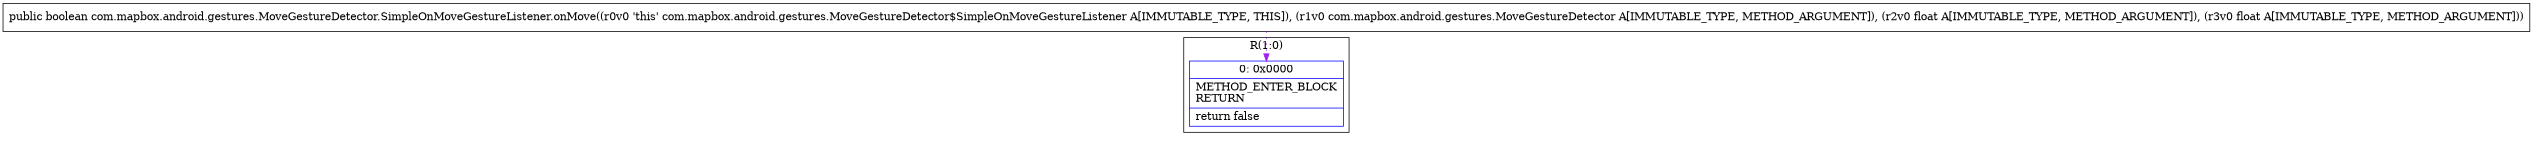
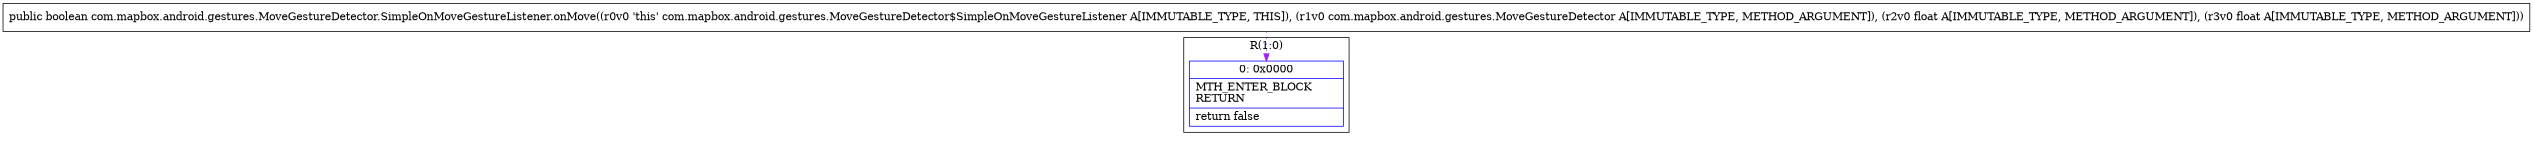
(1266, 87) -> (1254, 87)
